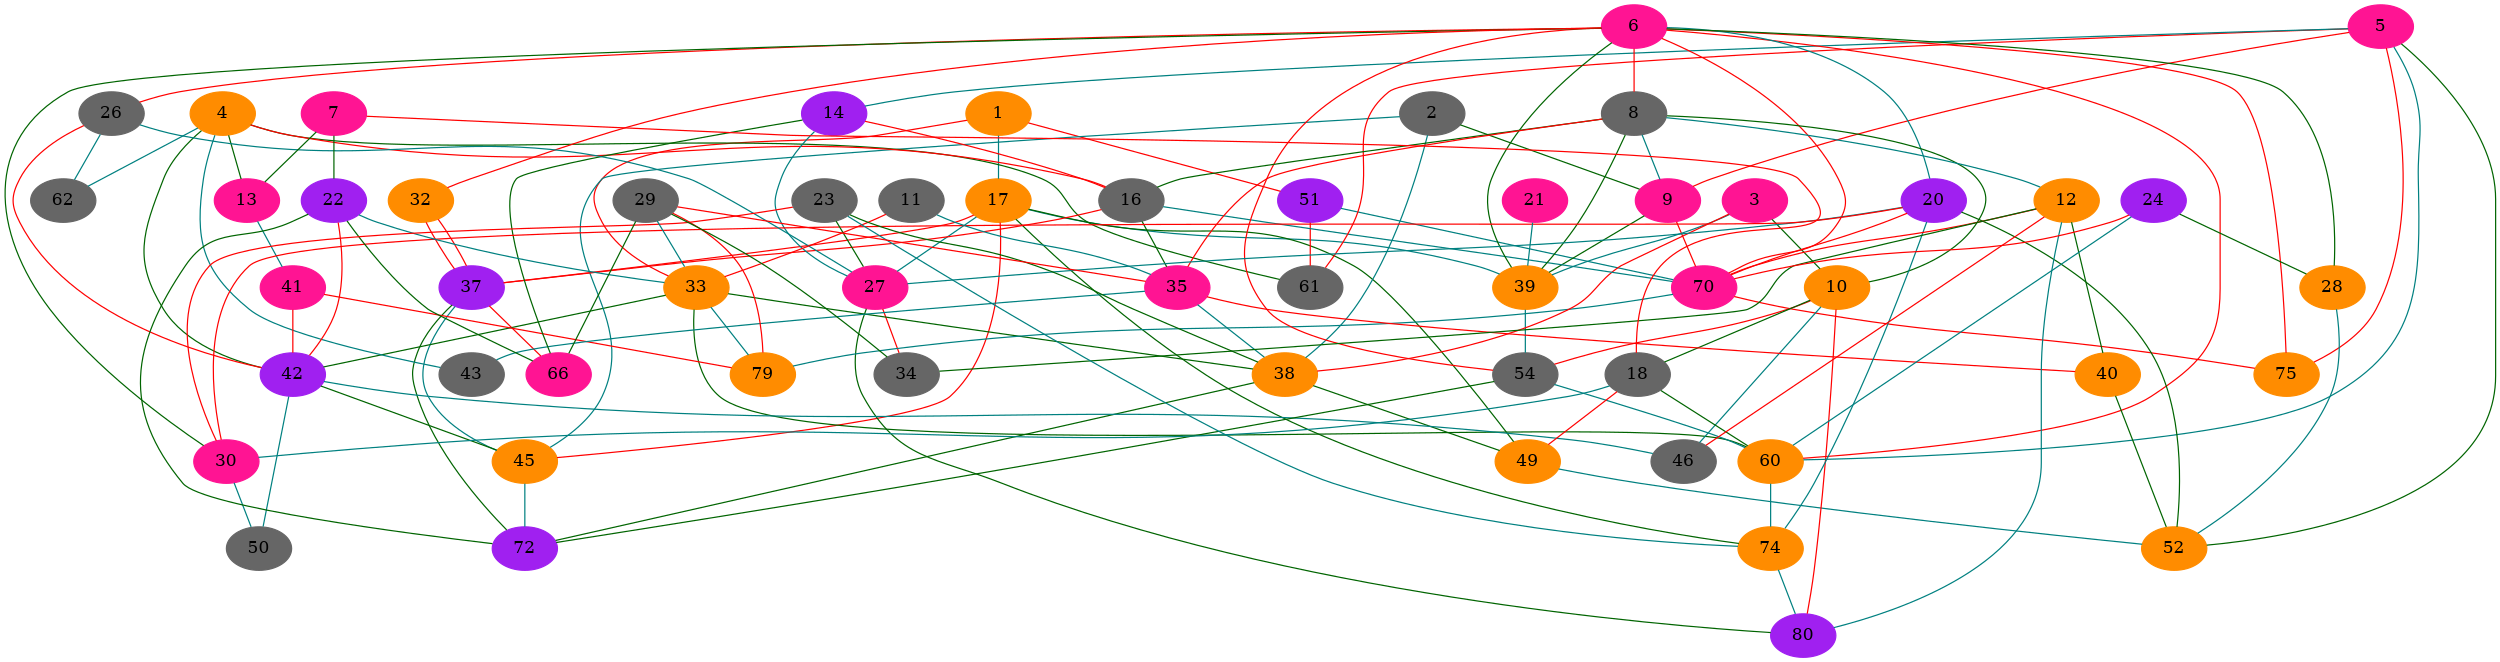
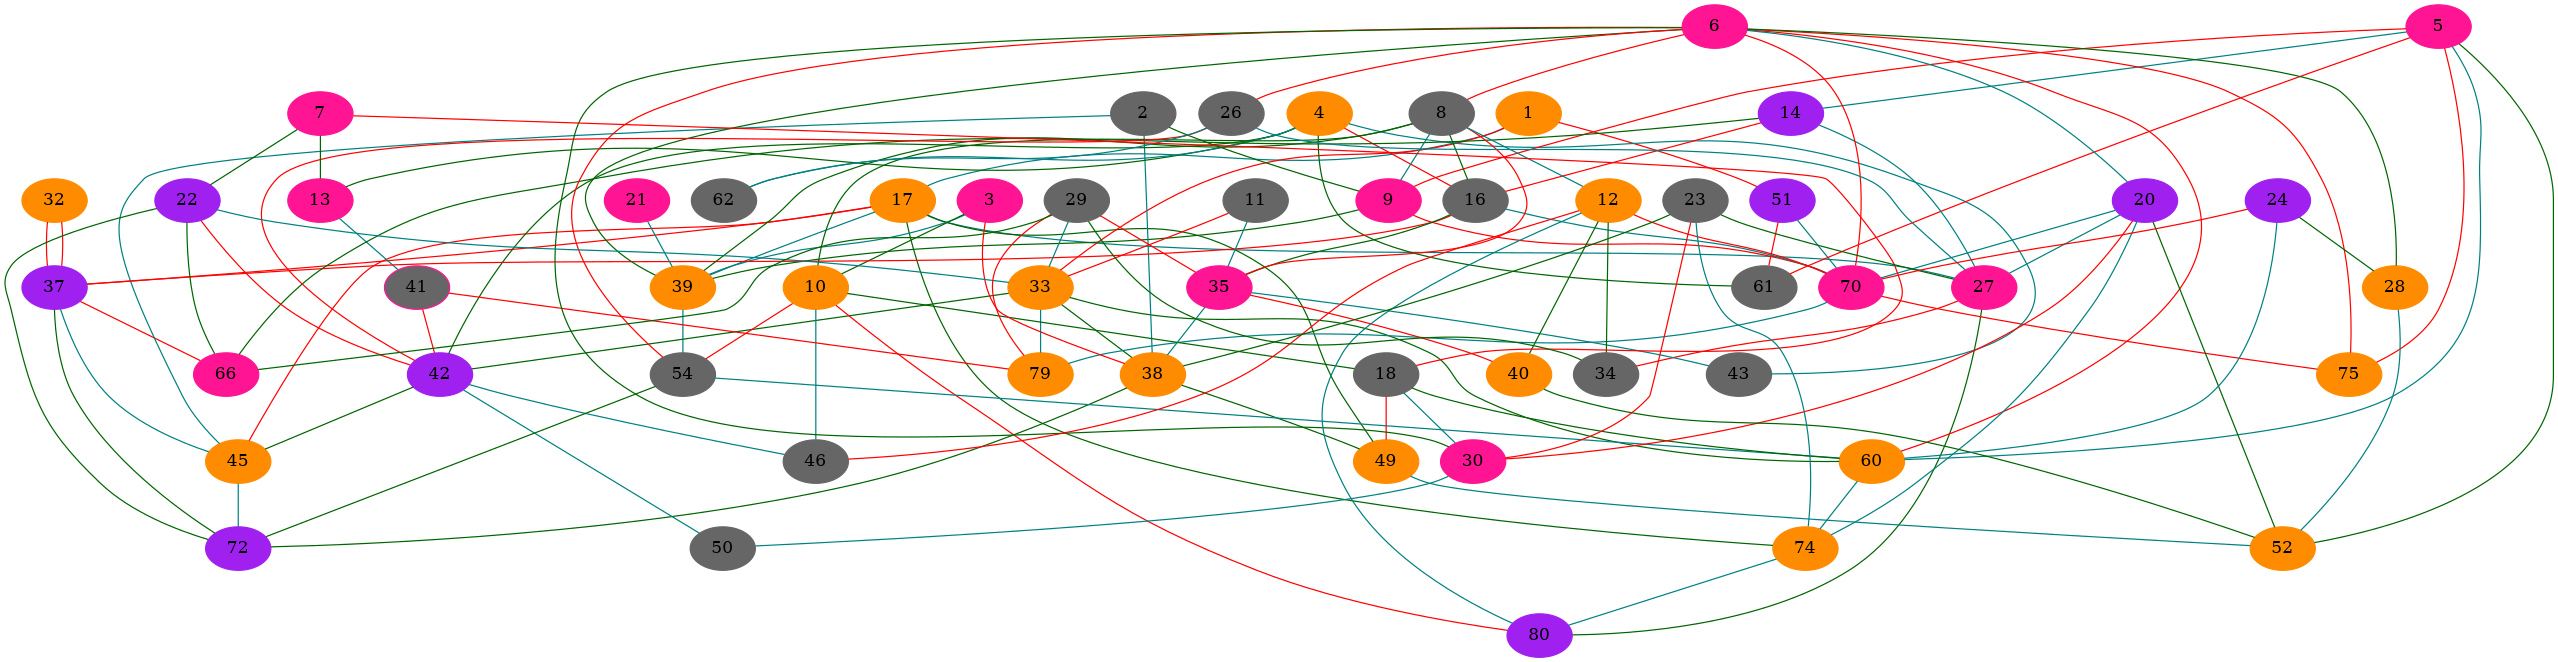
(1017, 61) -> none
(1841, 237) -> (1998, 244)
(293, 288) -> (417, 288)
